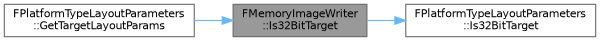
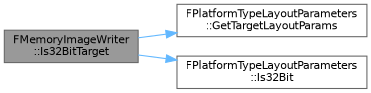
(208, 21) -> (152, 36)
(501, 21) -> (272, 72)
